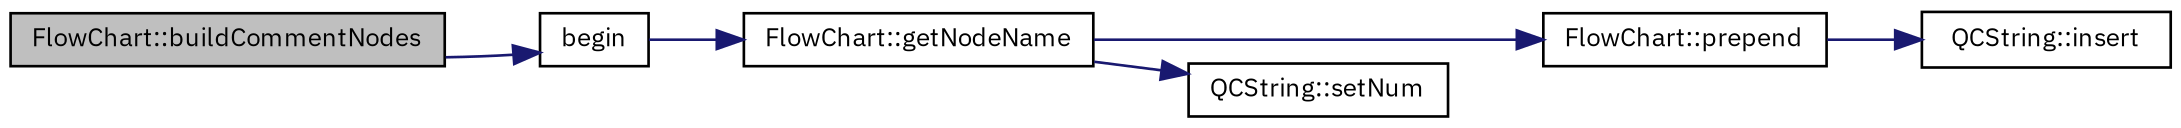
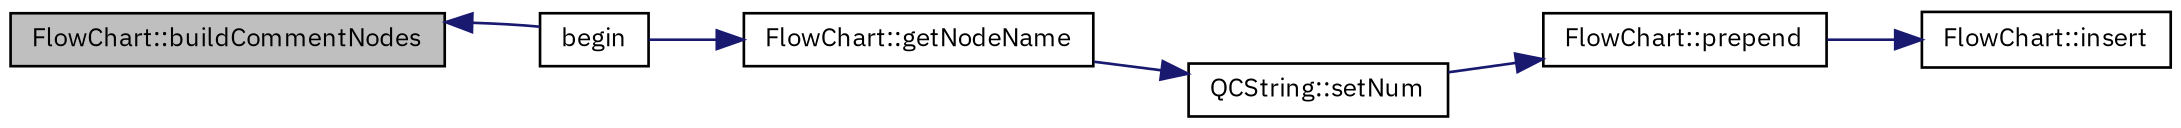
(1305, 40) -> (1482, 68)
(2046, 40) -> (2046, 40)
(479, 56) -> (506, 24)
